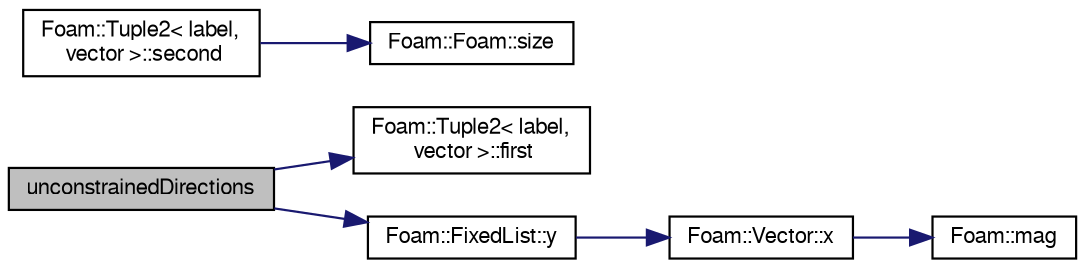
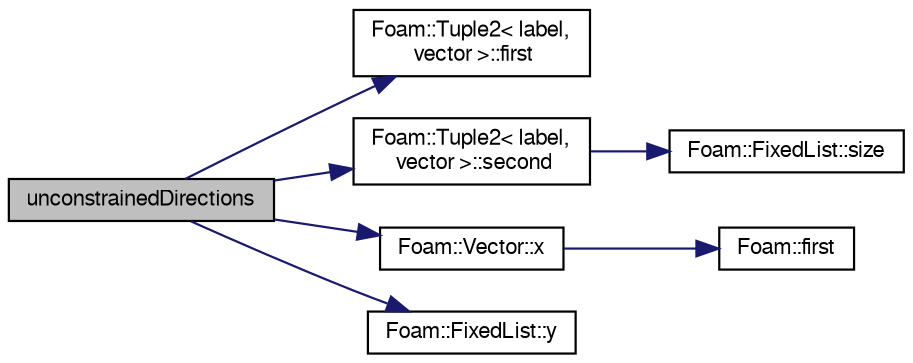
(472, 43) -> (787, 151)
none -> (302, 176)
(611, 238) -> (316, 226)
(1004, 238) -> (787, 249)
